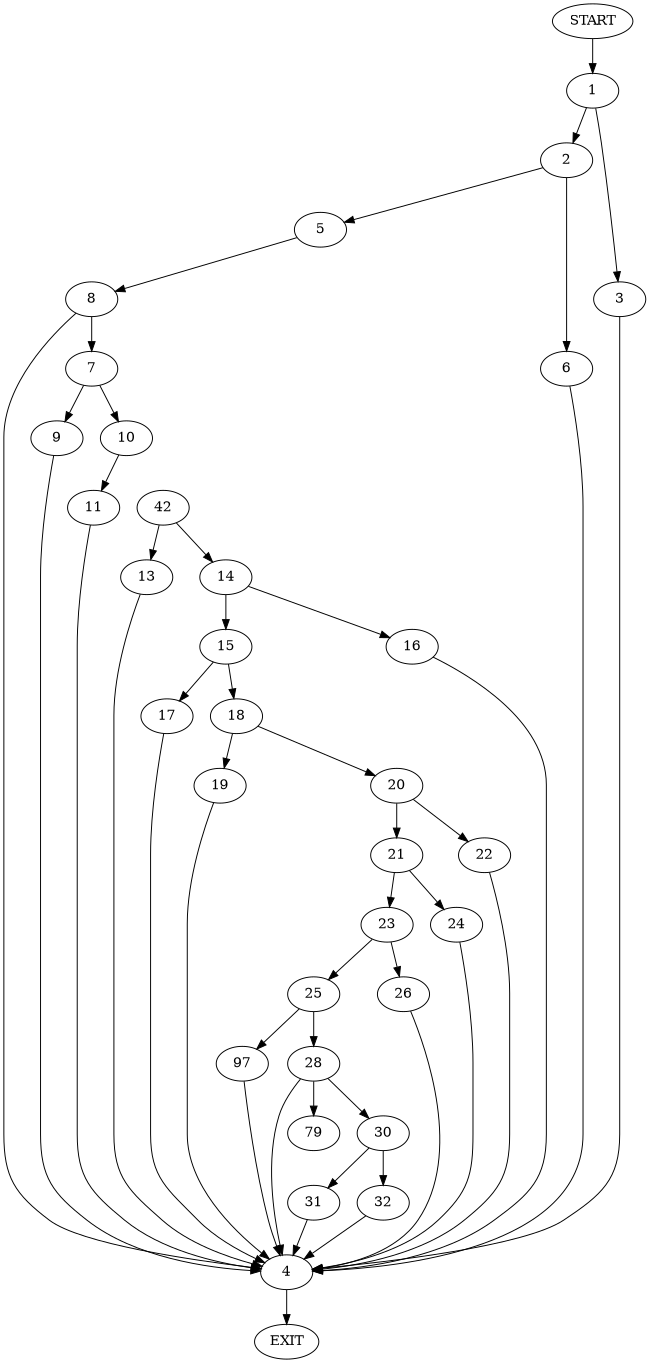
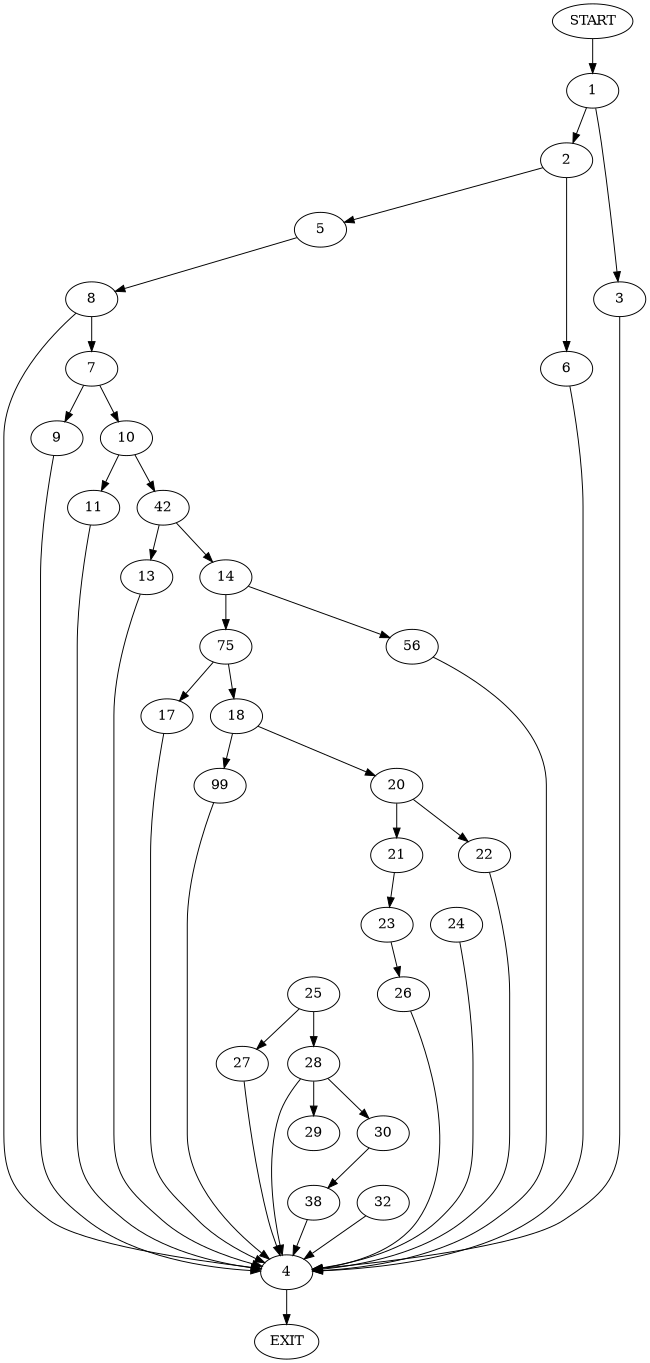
none -> (142, 469)
(226, 647) -> (226, 647)
(412, 647) -> (412, 647)
(220, 786) -> (220, 786)
(423, 886) -> none
(354, 956) -> none
(242, 1064) -> (242, 1064)
(314, 1133) -> (314, 1133)
(383, 1163) -> none
(314, 1203) -> (314, 1203)
